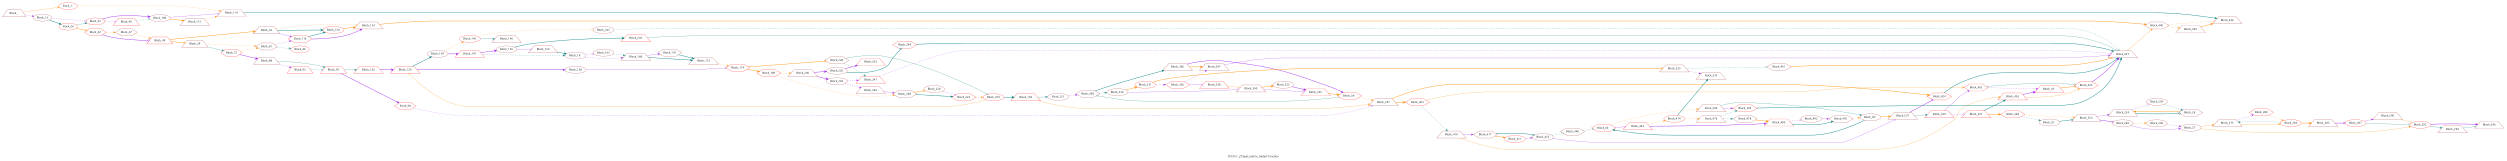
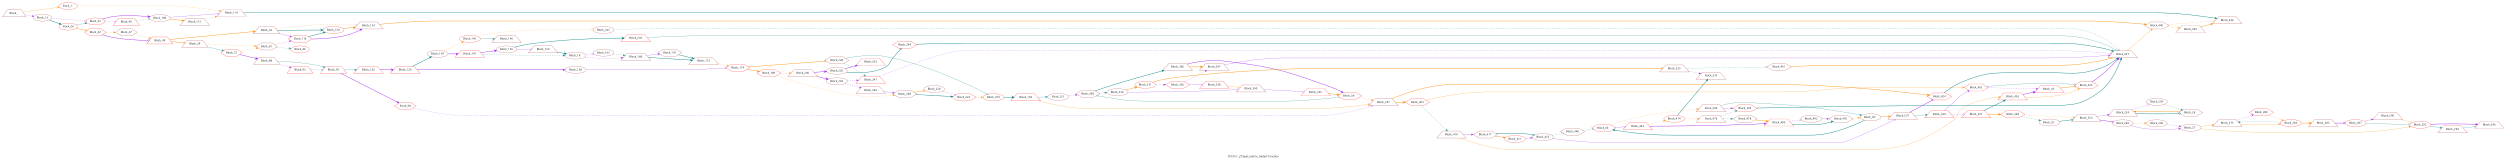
(1283, 85) -> none
(693, 107) -> none
